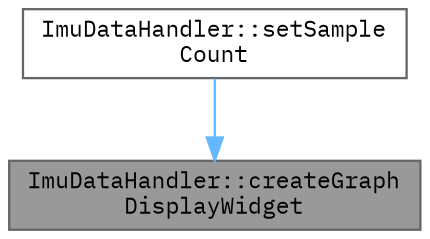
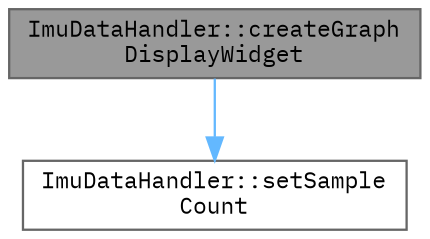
(215, 108) -> (215, 108)
